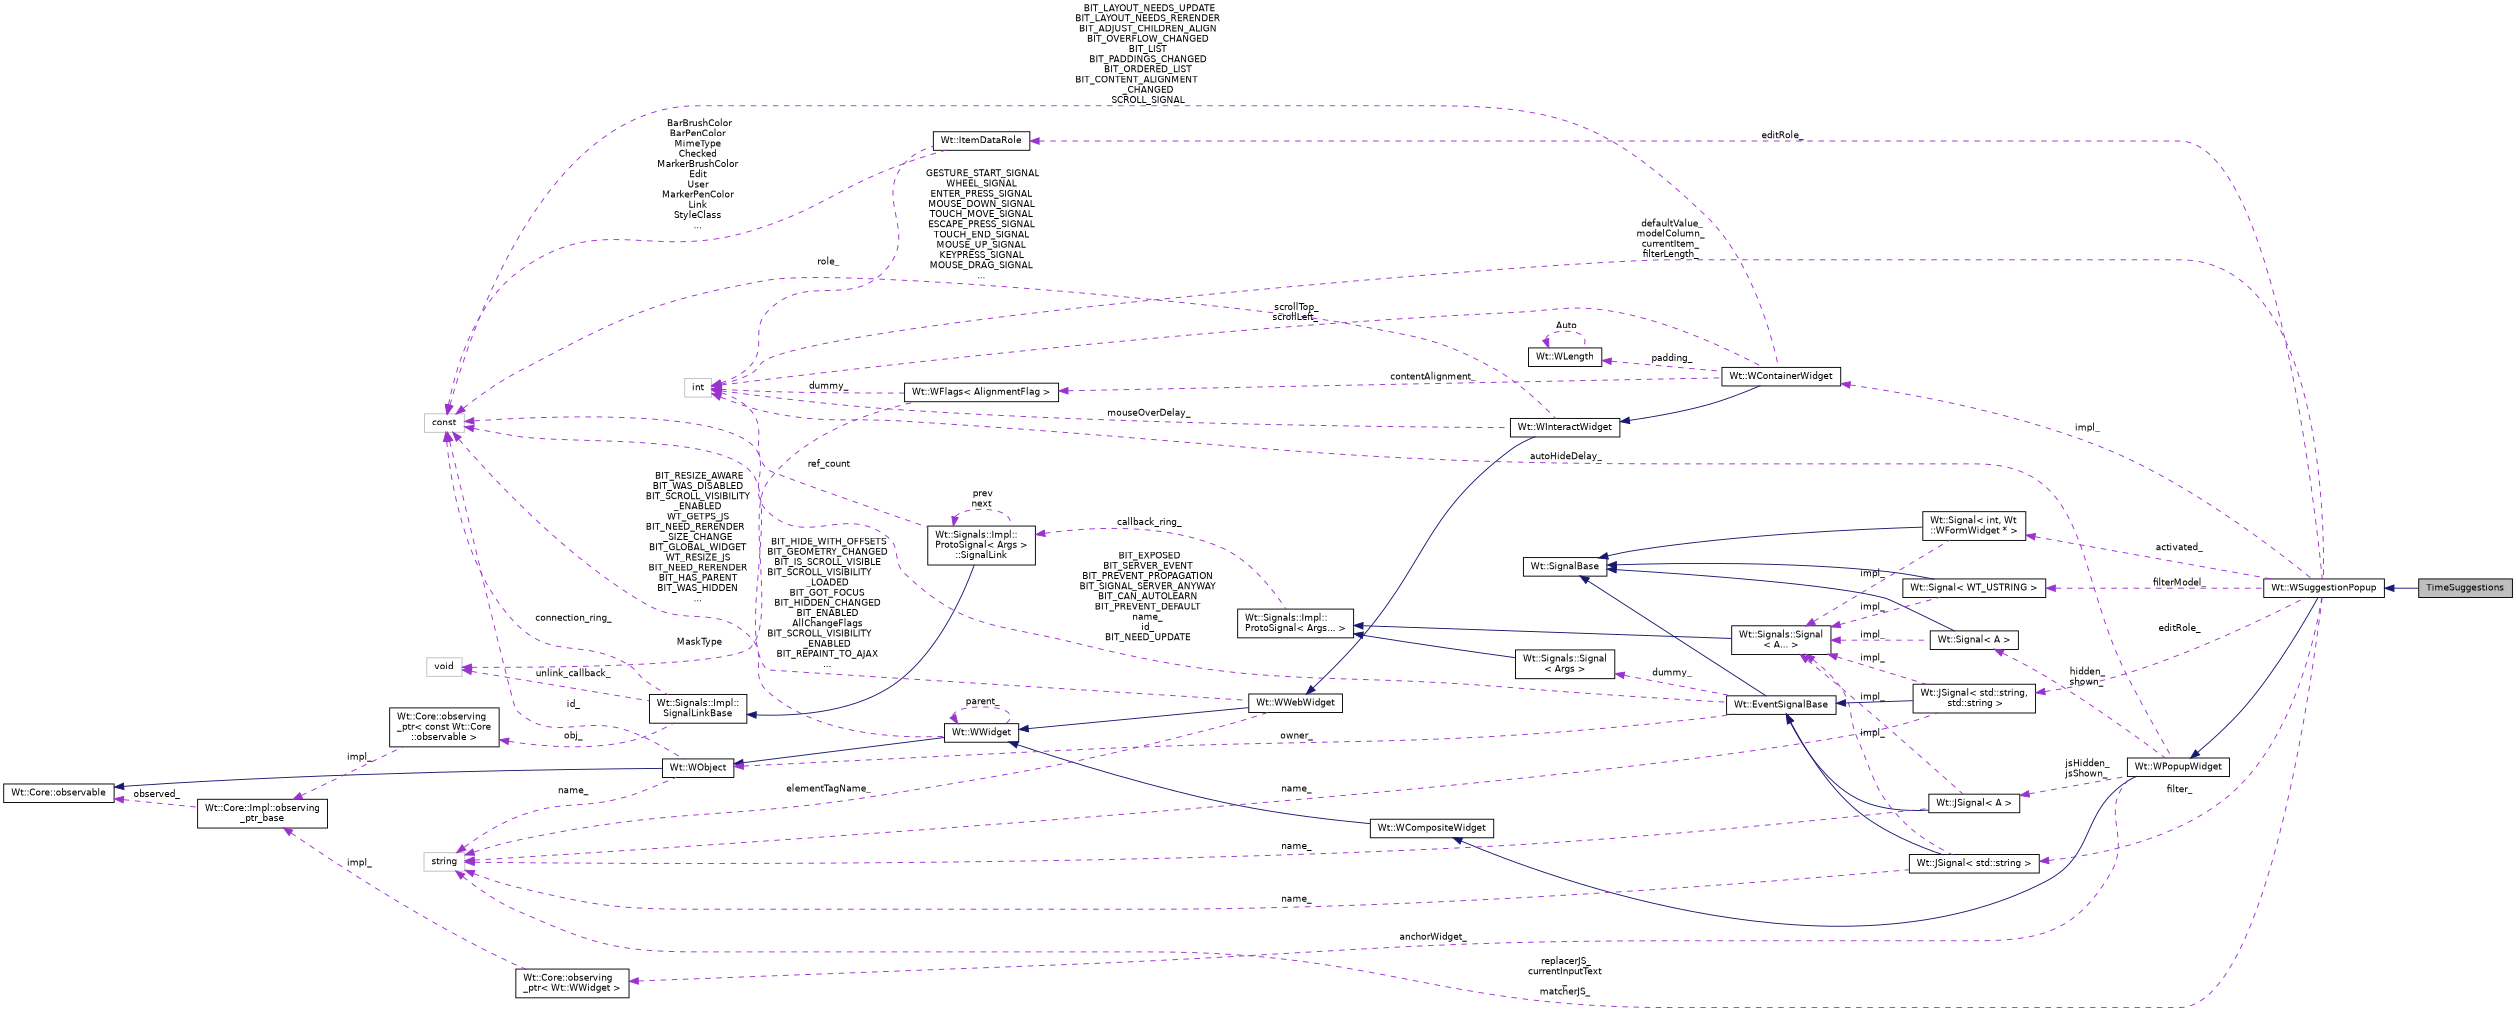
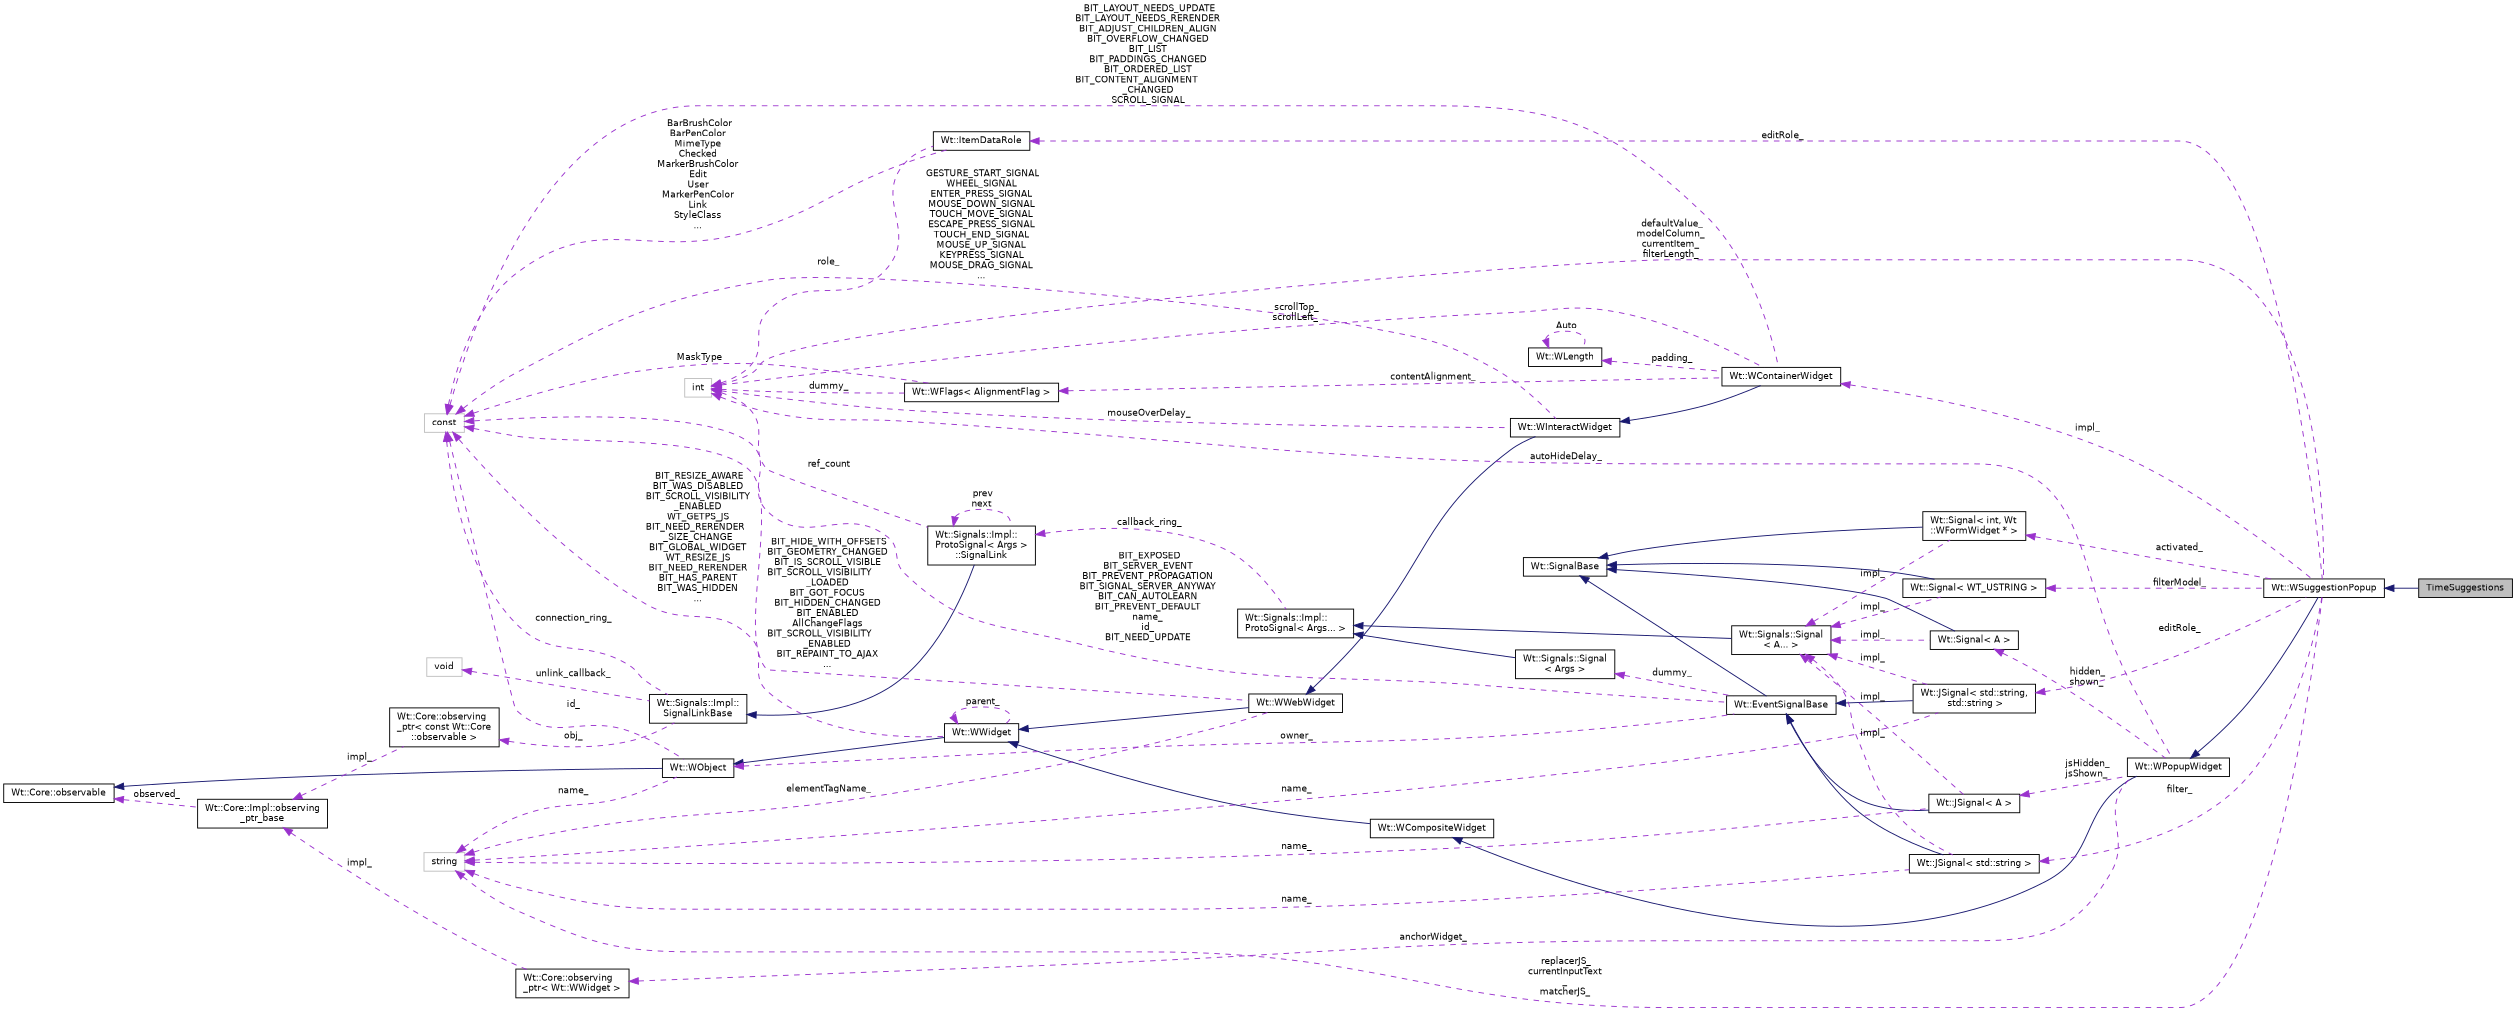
(751, 647) -> (700, 365)
